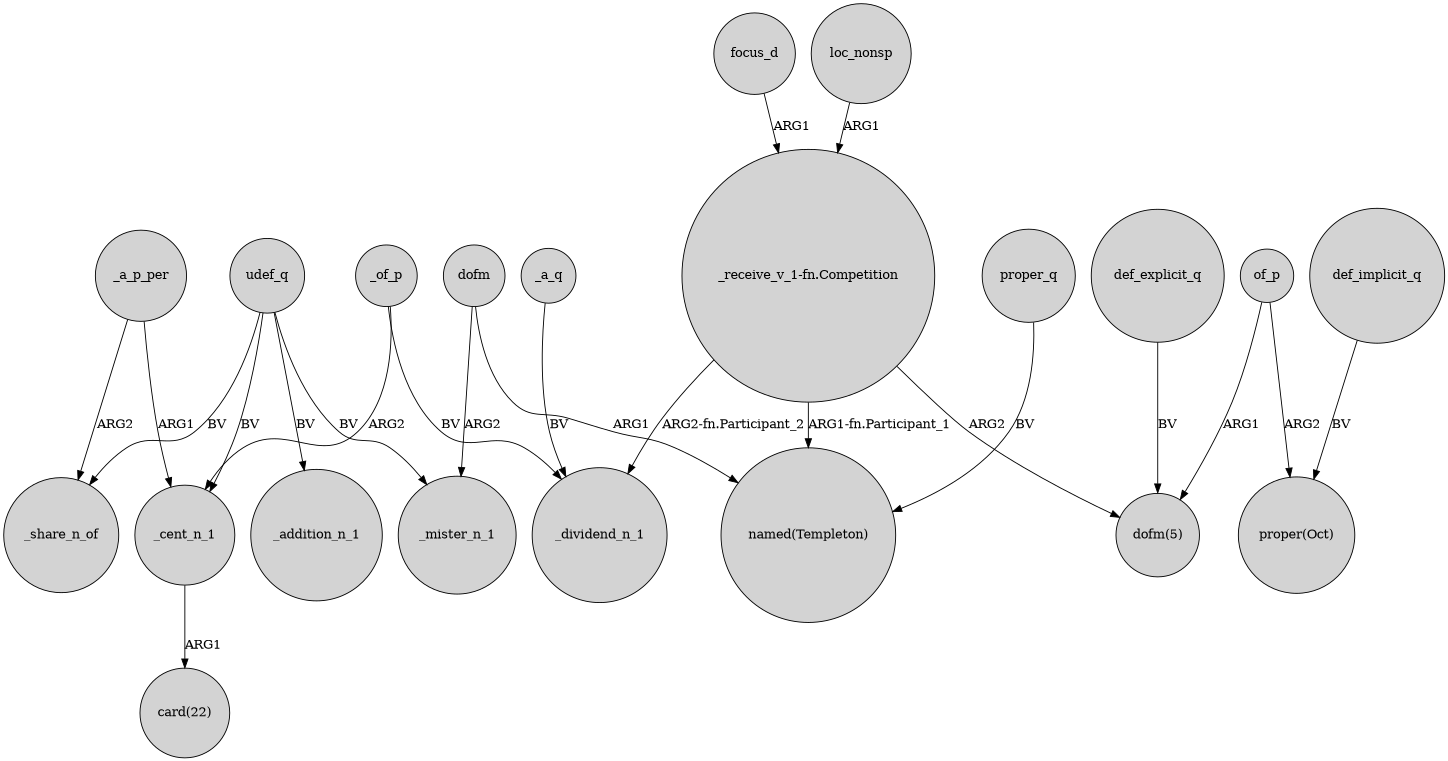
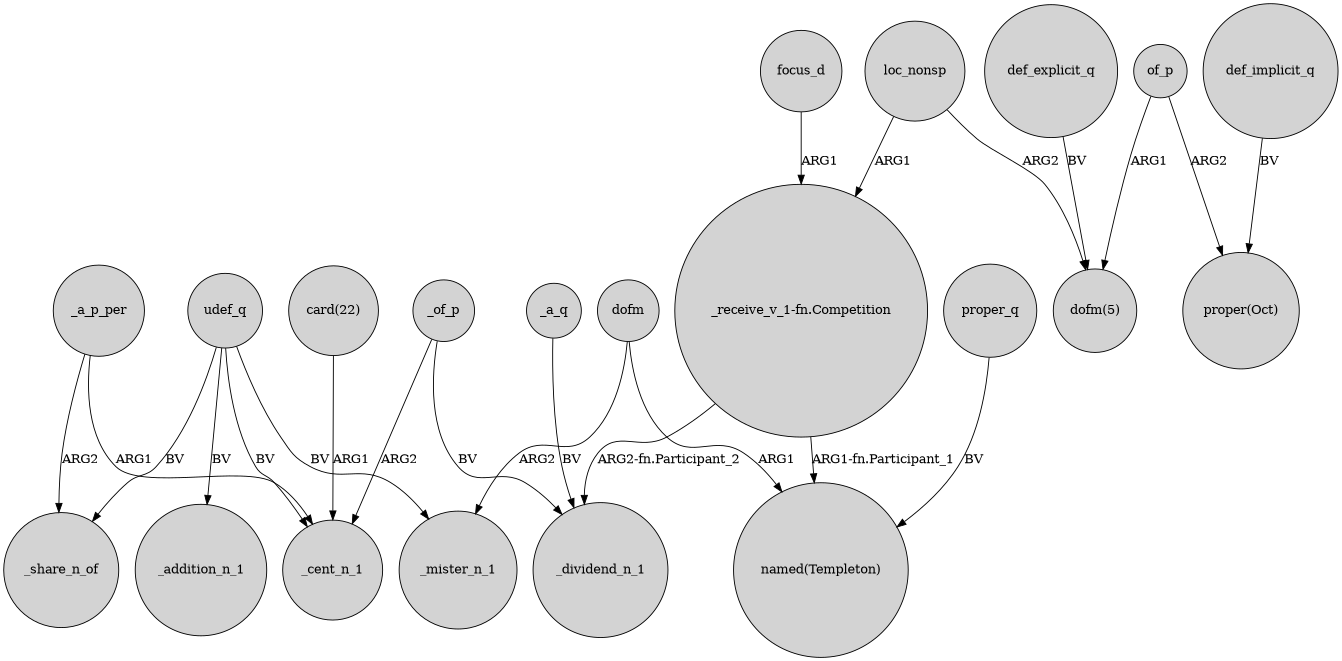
(1002, 454) -> (1030, 172)
(185, 622) -> (333, 433)
